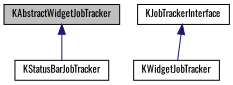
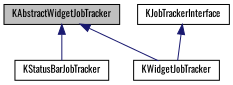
none -> (124, 45)
